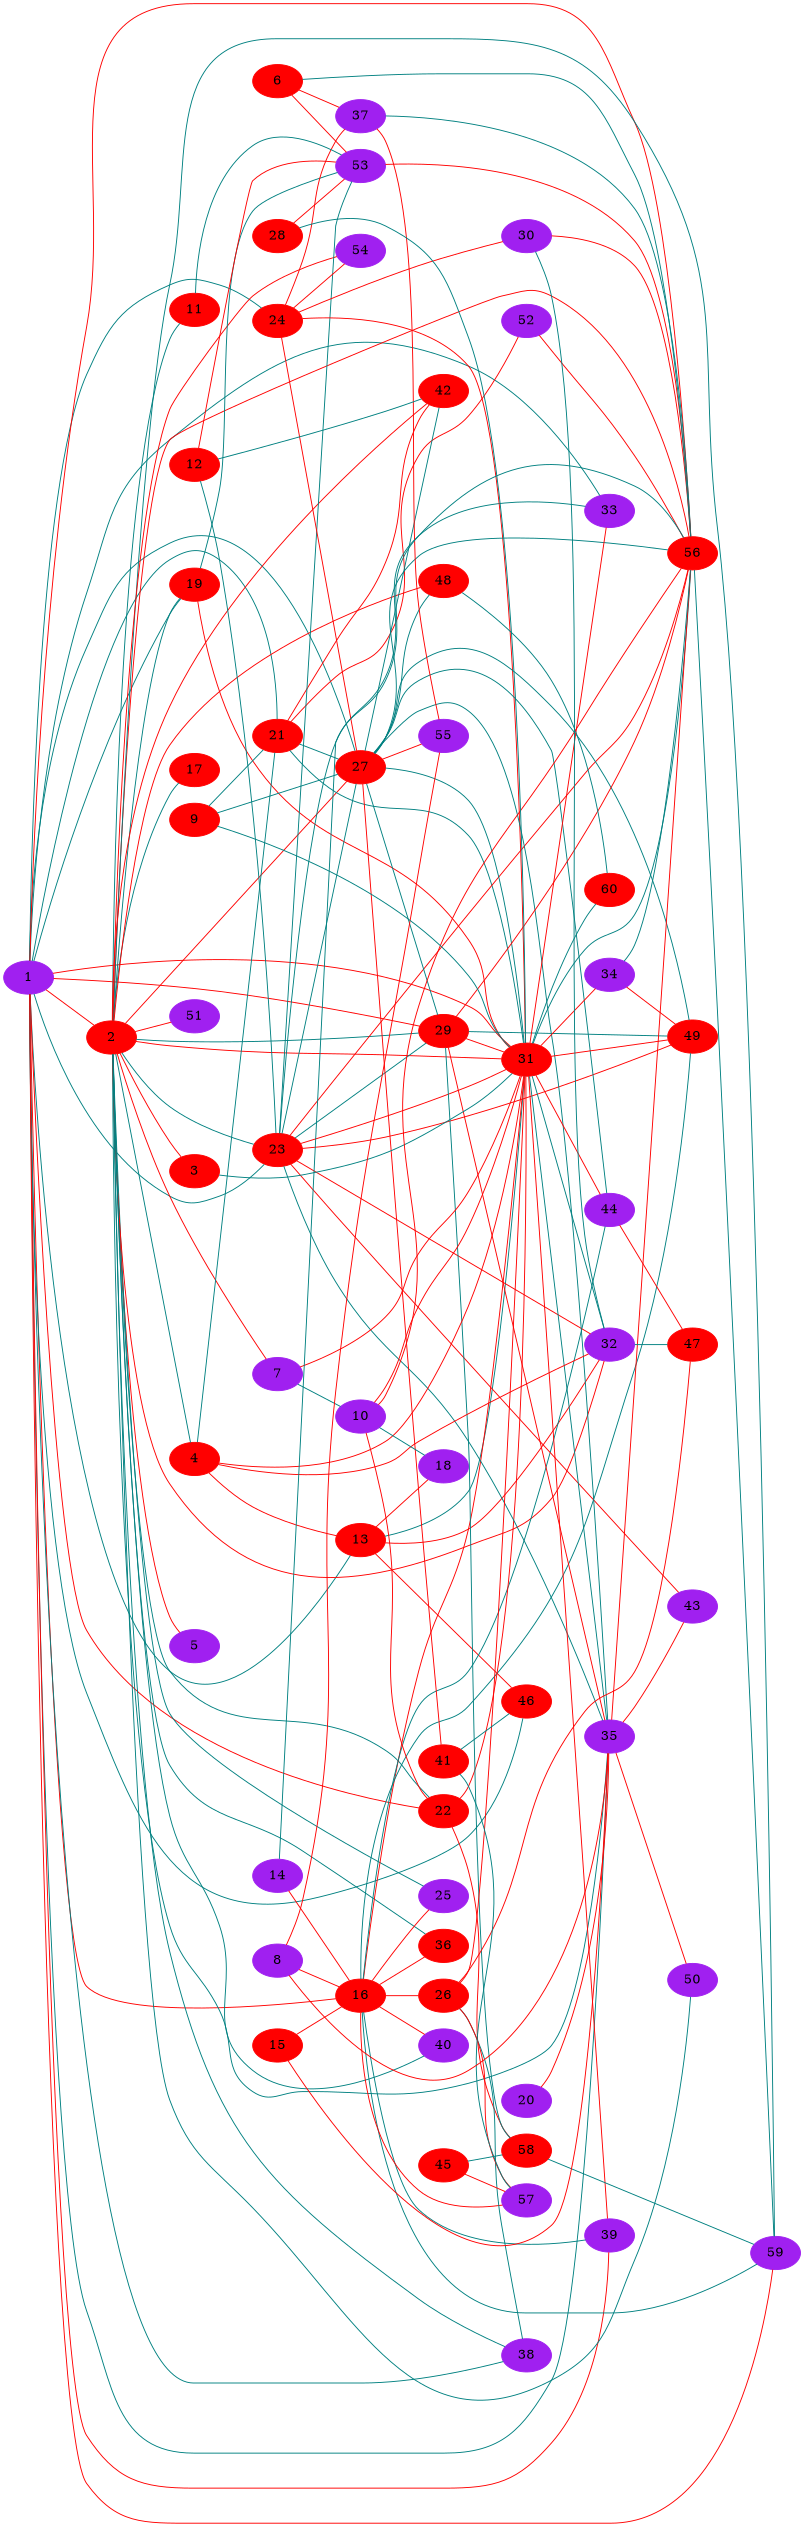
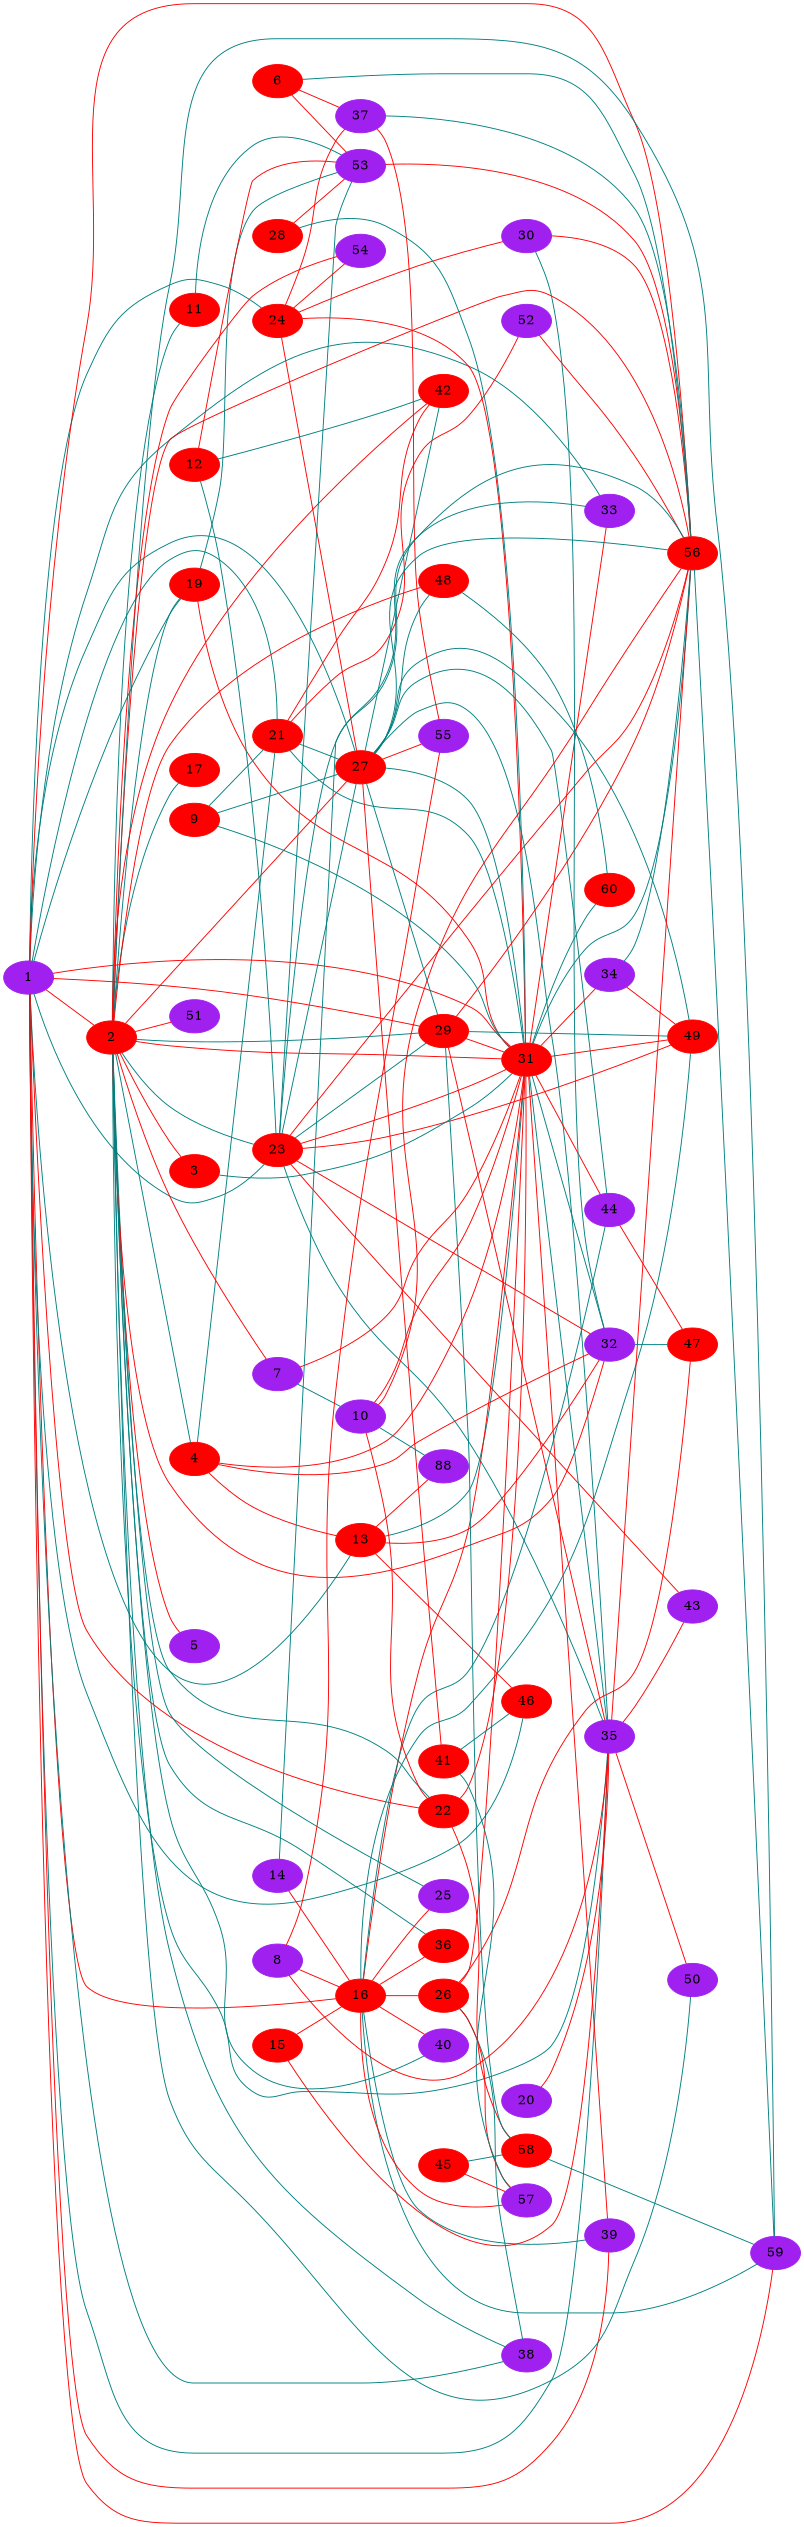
(444, 1466) -> (444, 1466)
